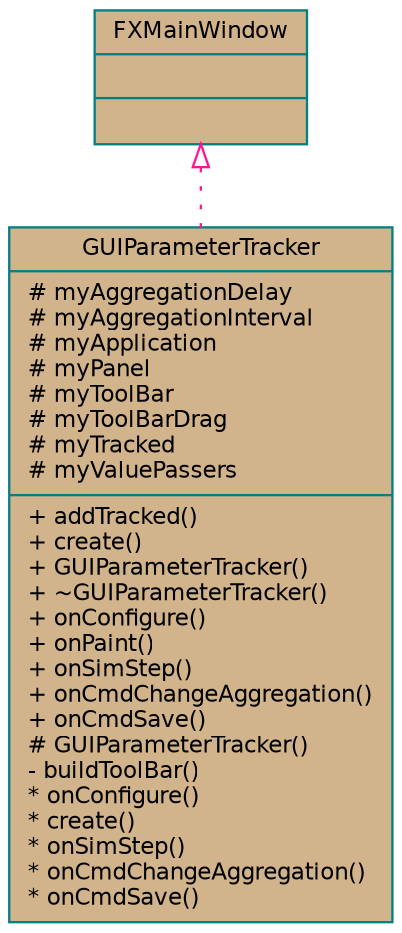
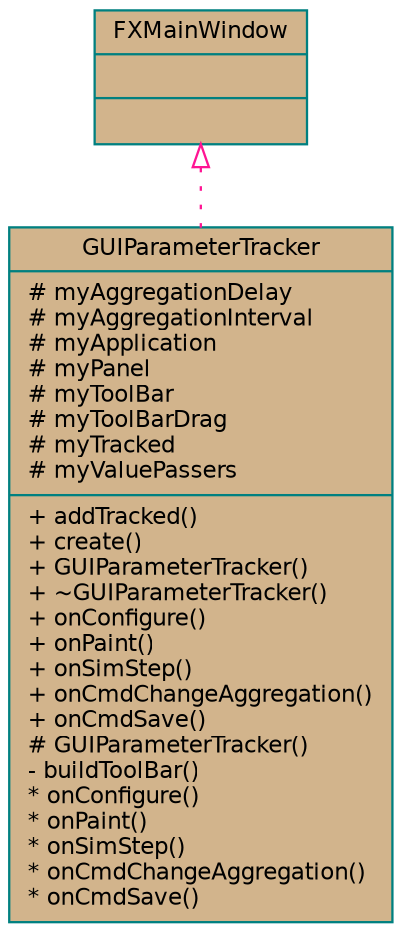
(82, 822) -> (88, 822)
